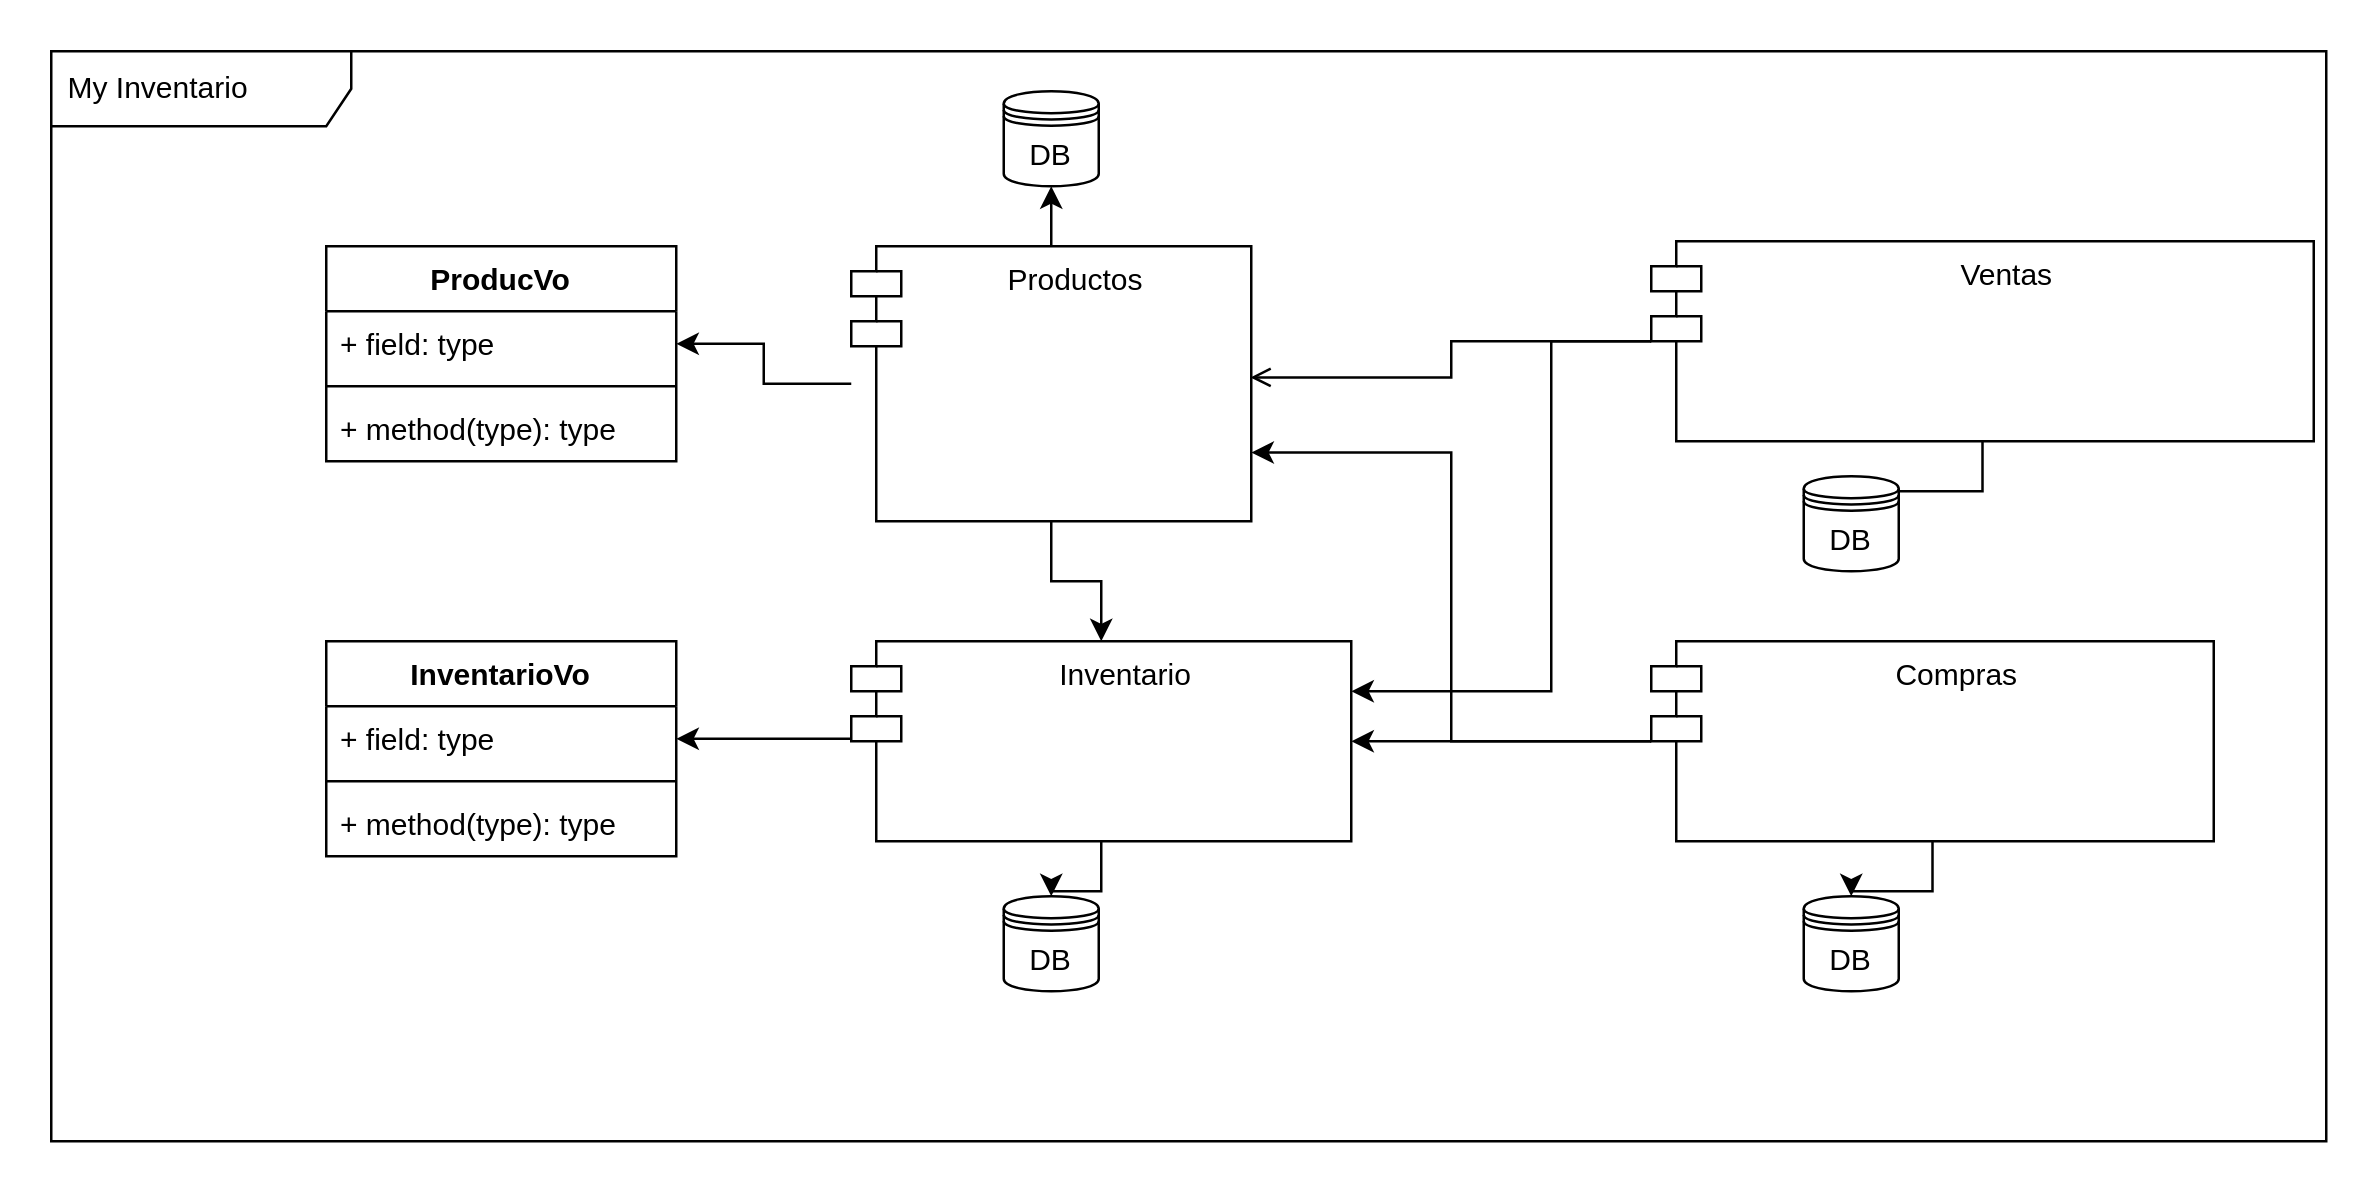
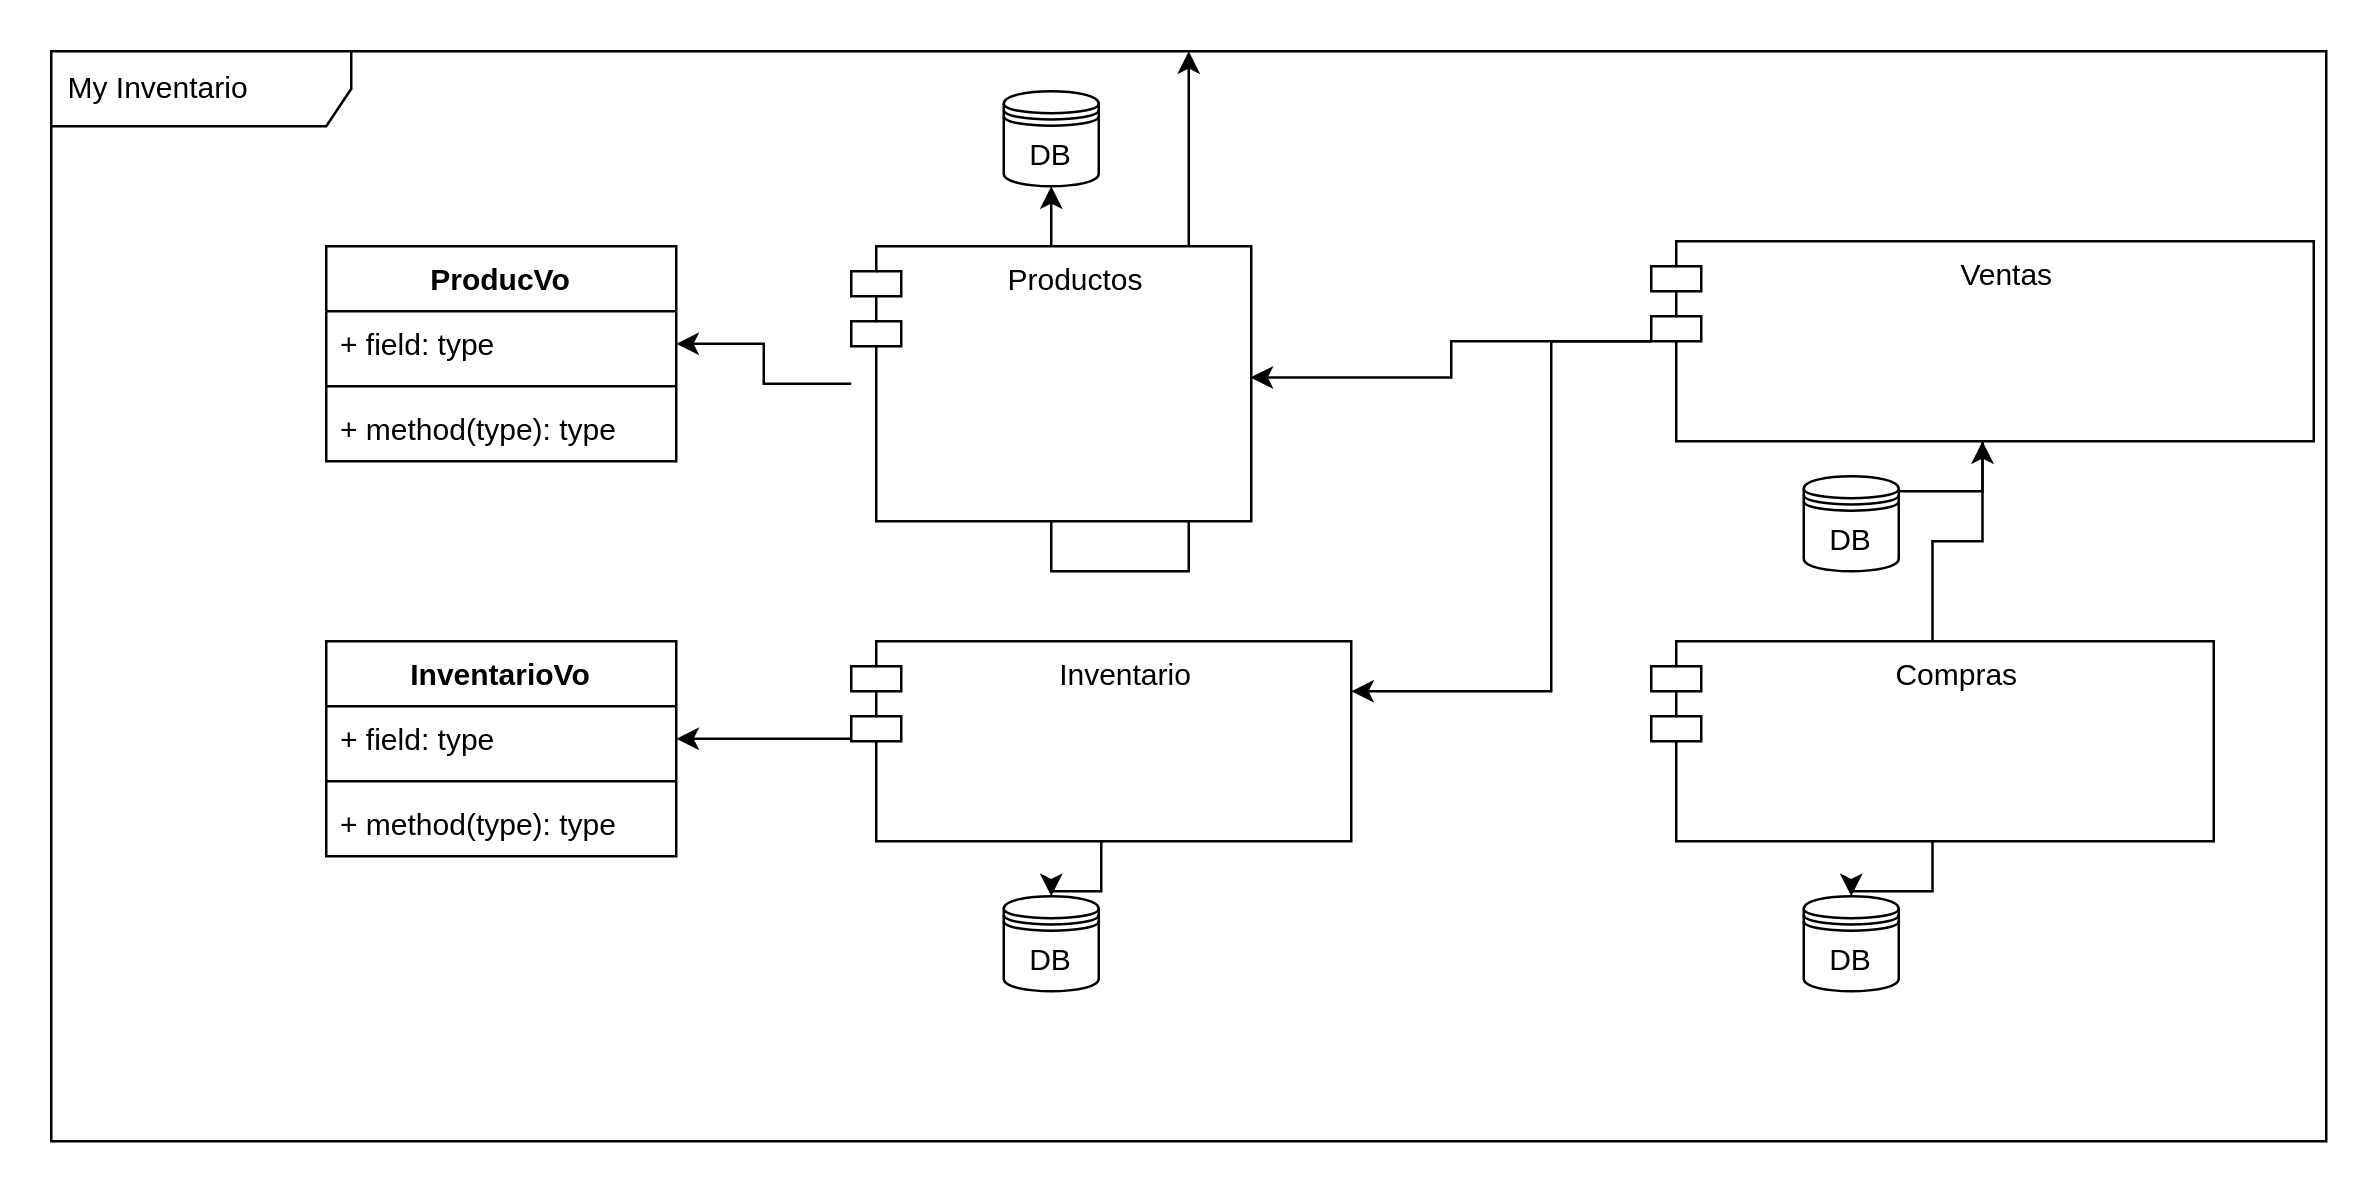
(1264, 377) -> (1268, 377)
(1451, 478) -> none
(1091, 581) -> (1144, 571)
(1407, 741) -> (1933, 543)
